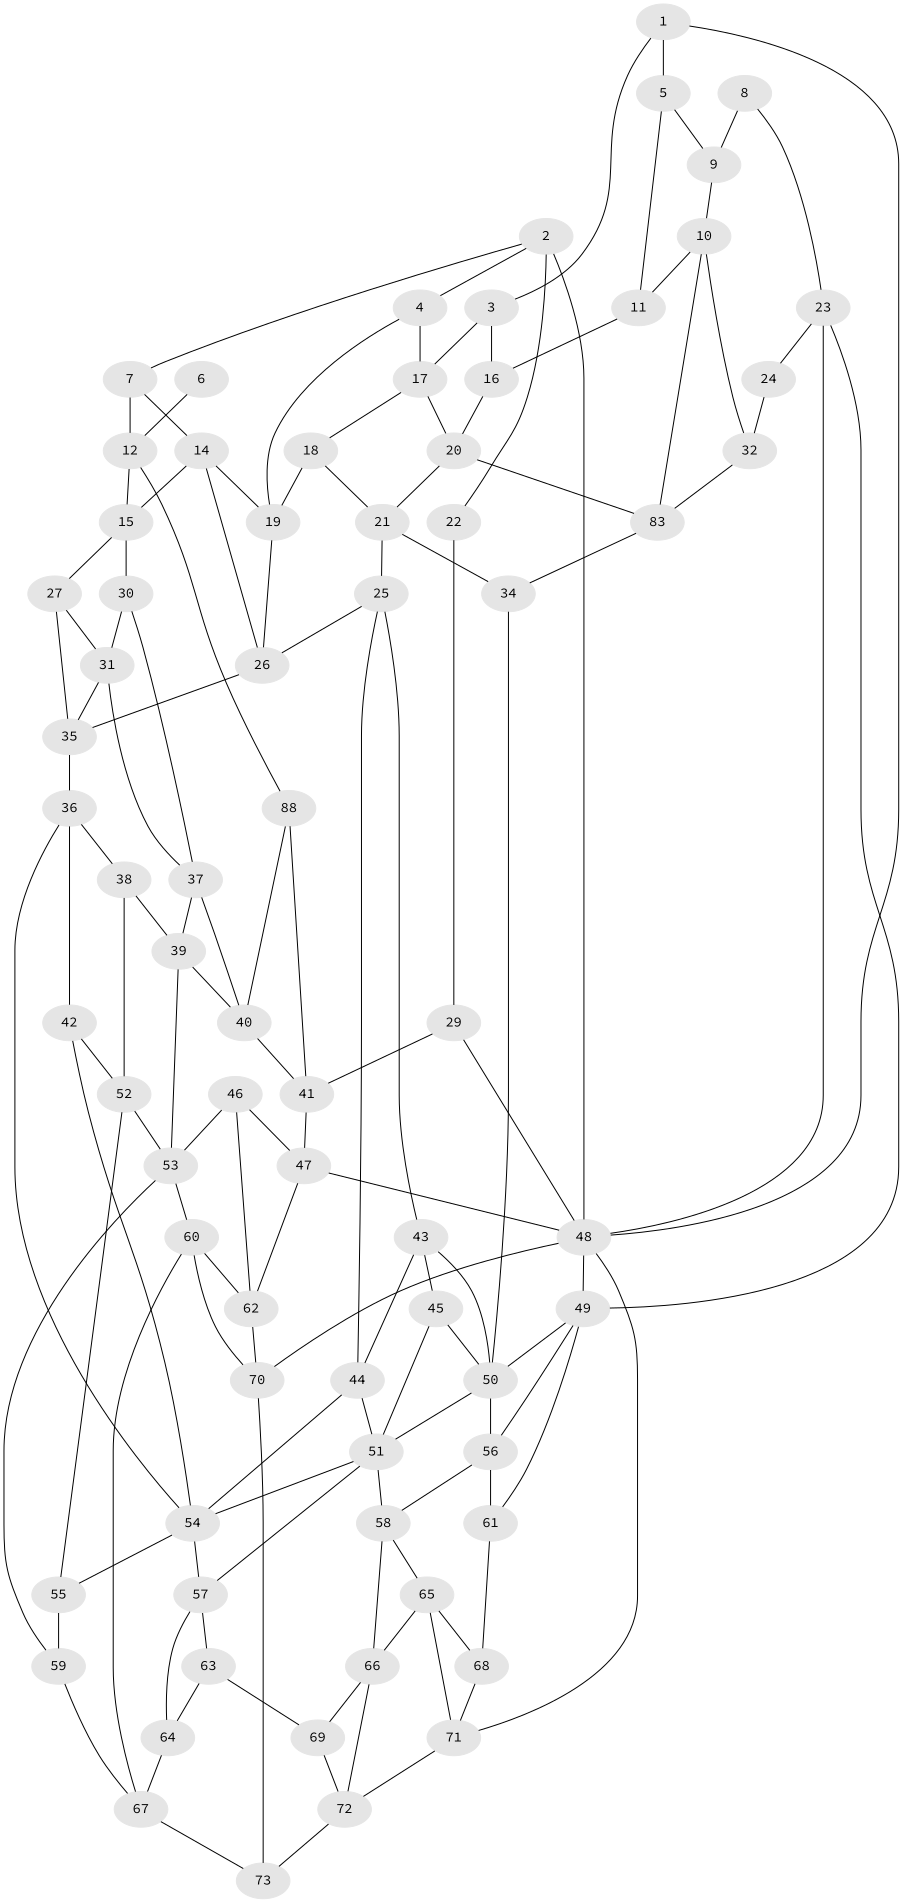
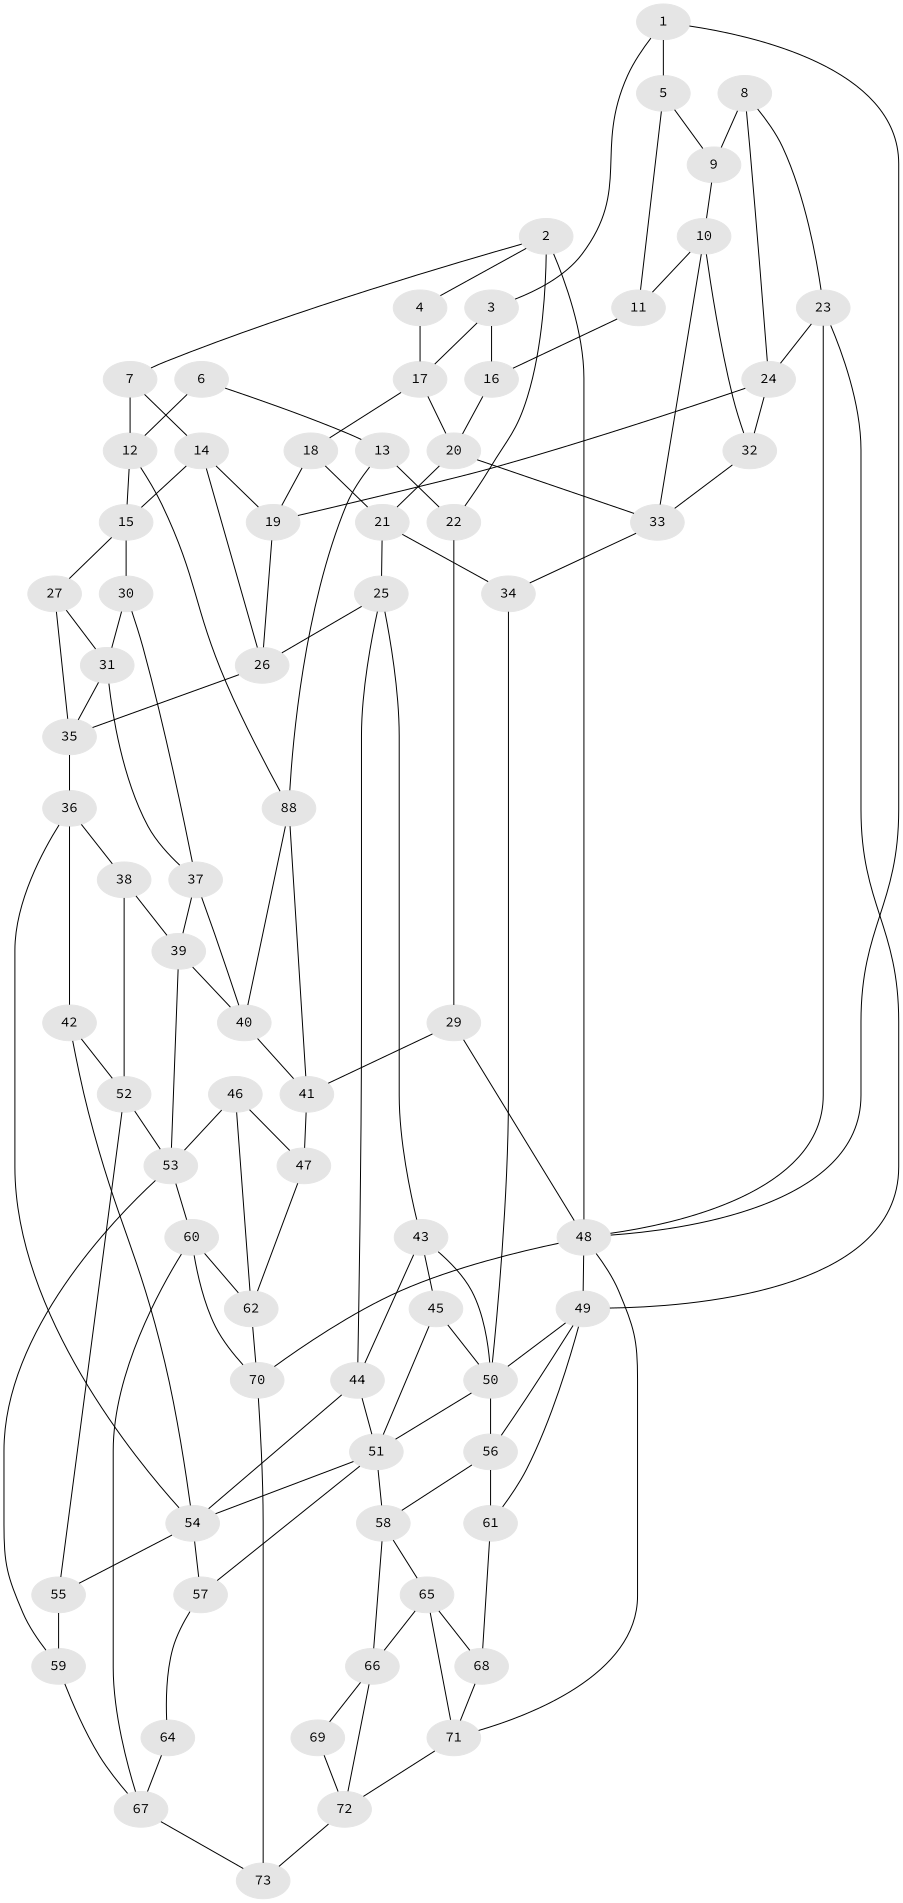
none -> (757, 236)
(303, 393) -> (524, 459)
none -> (382, 451)
(657, 522) -> (657, 522)
(444, 1202) -> none
(209, 1666) -> none
